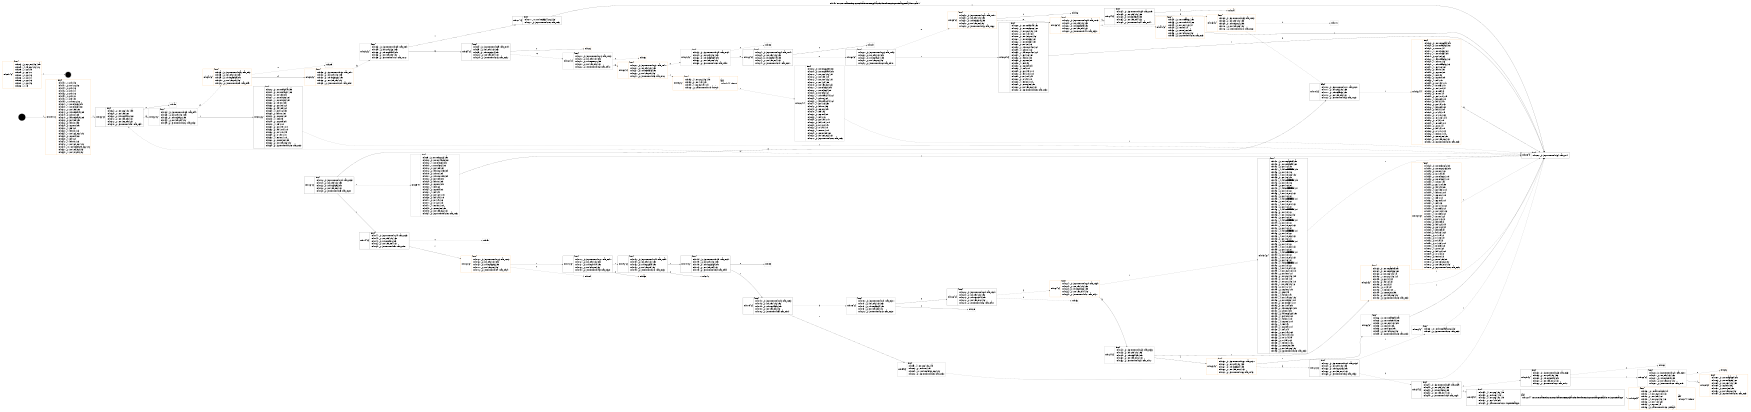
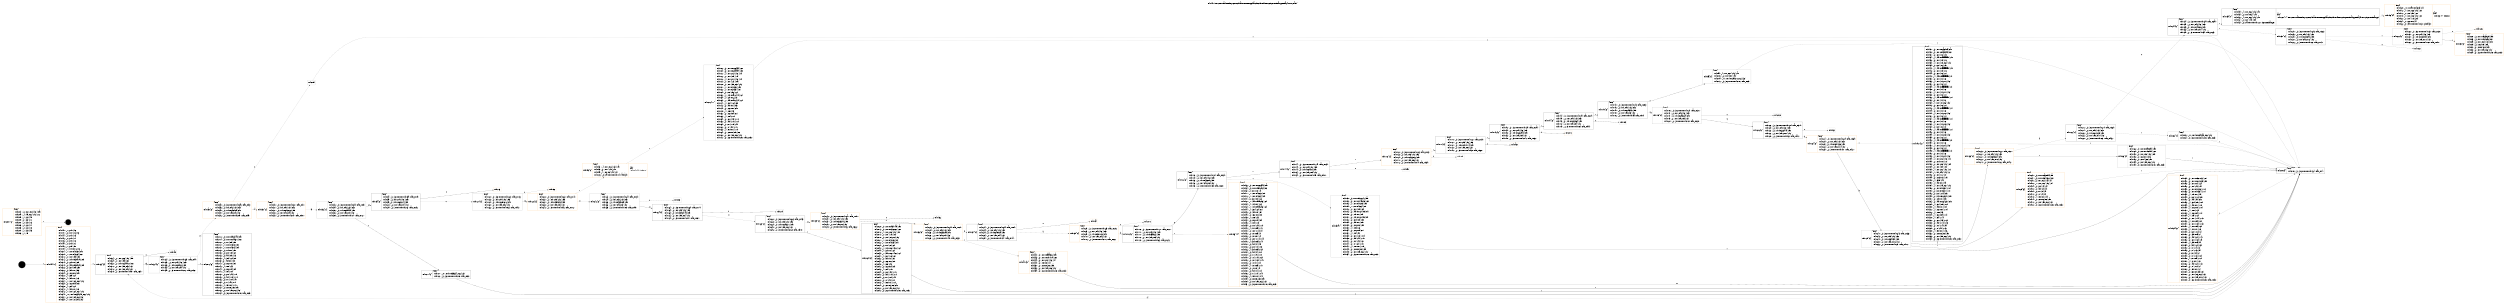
(910, 146) -> (1332, 38)
(835, 149) -> (1187, 209)
